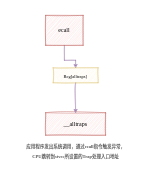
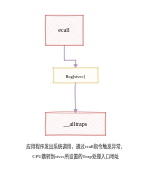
(75, 75) -> (75, 75)
